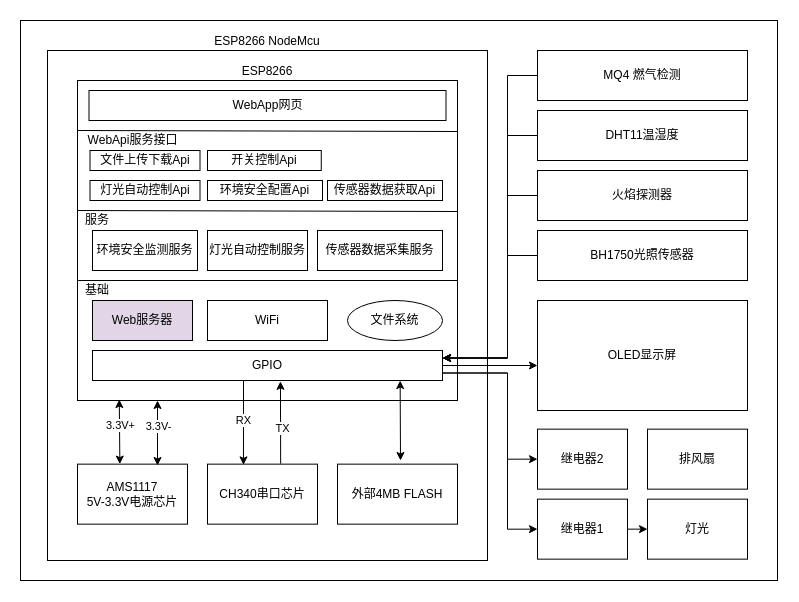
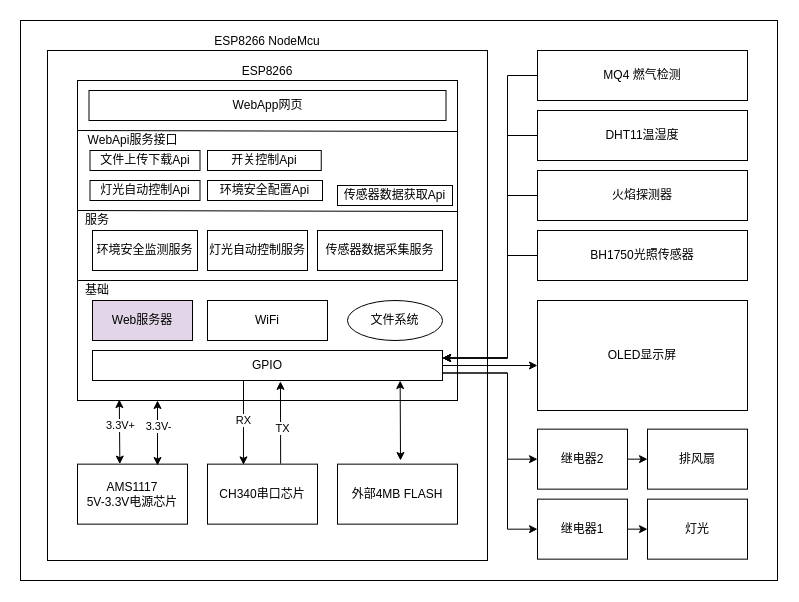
(385, 191) -> (395, 196)
none -> (634, 459)
